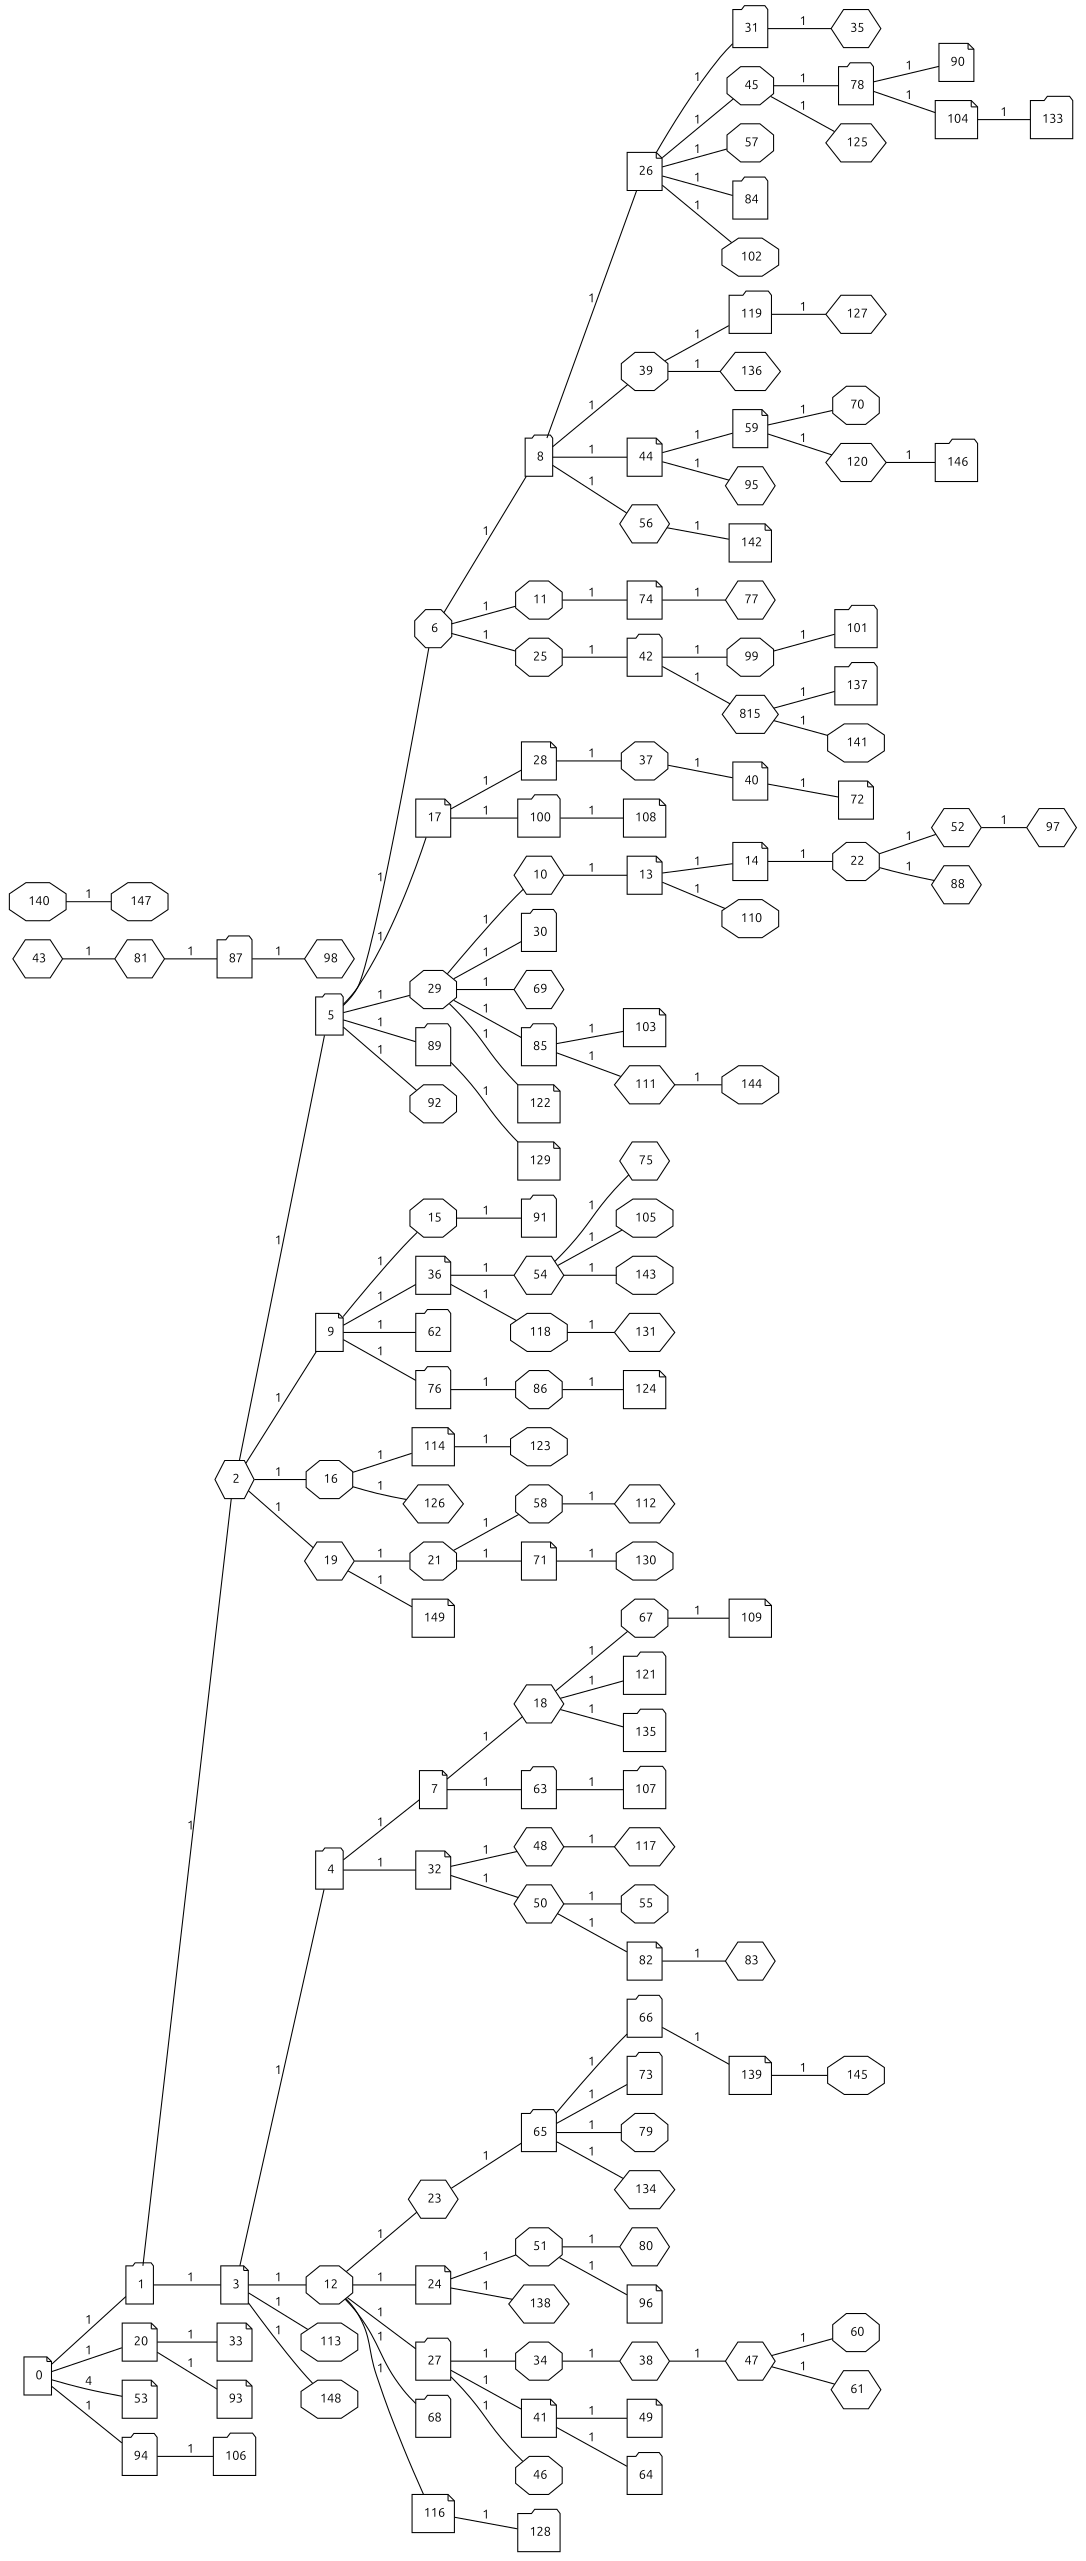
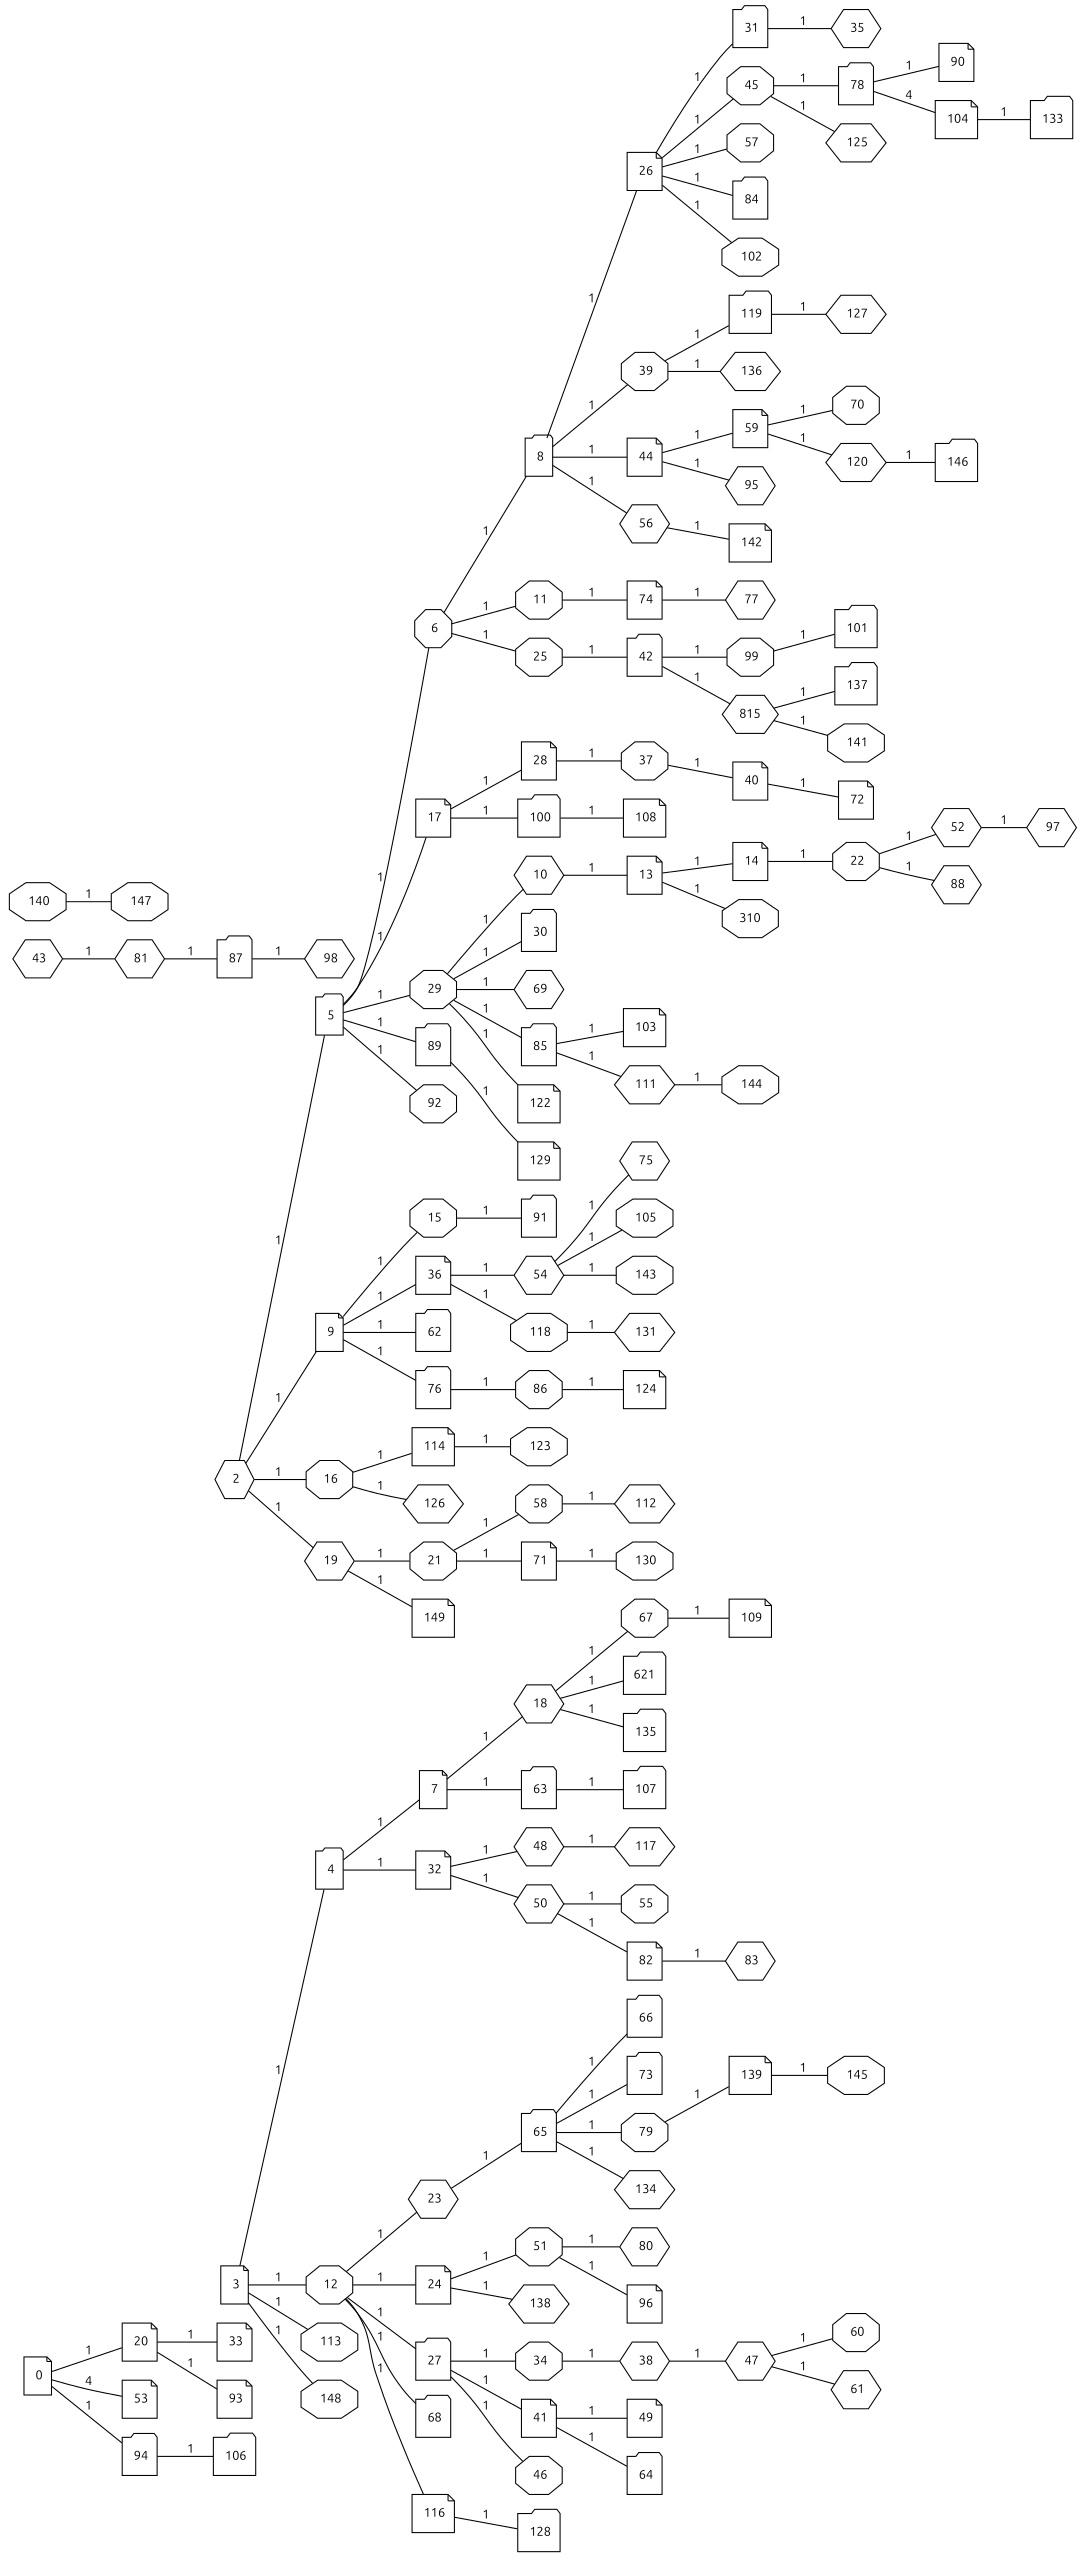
(909, 96) -> (909, 96)
(750, 919) -> (750, 919)
(645, 1675) -> (645, 1675)
(696, 2046) -> (697, 2104)
(140, 2285) -> none
